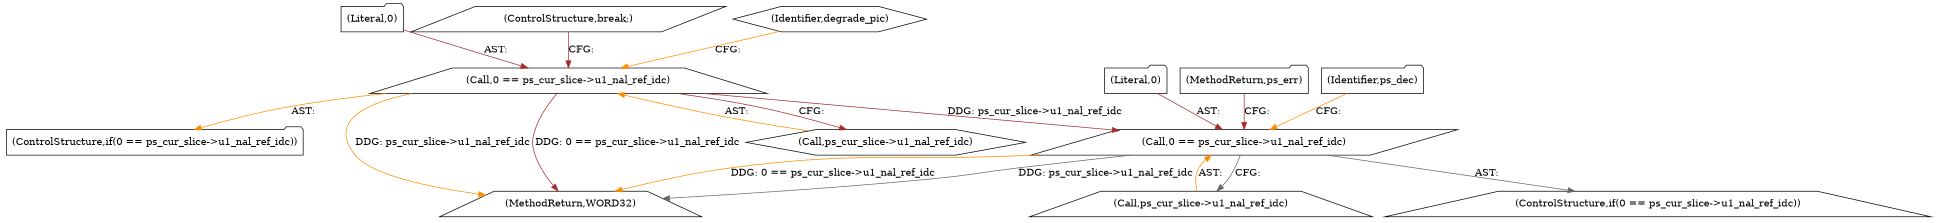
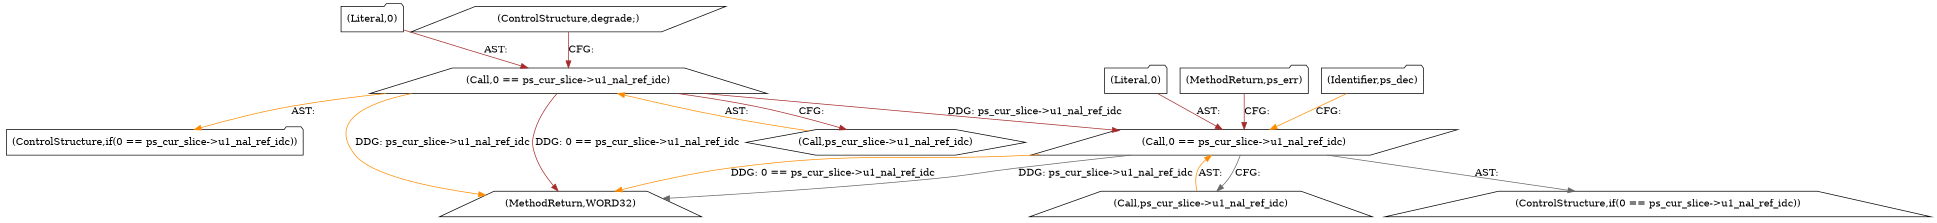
(568, 19) -> (568, 19)
(830, 19) -> none
